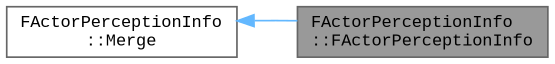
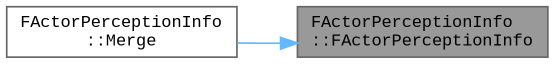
(276, 21) -> (259, 43)
